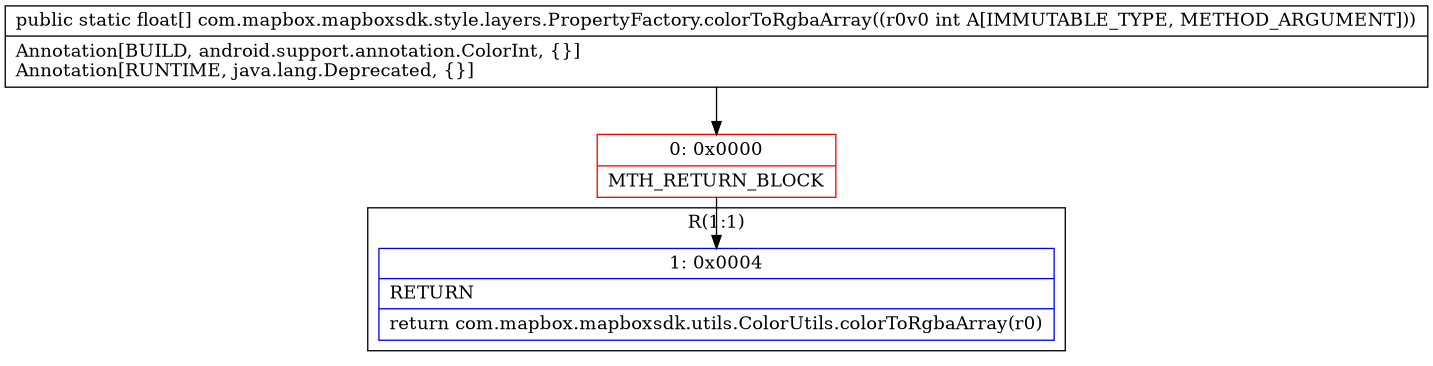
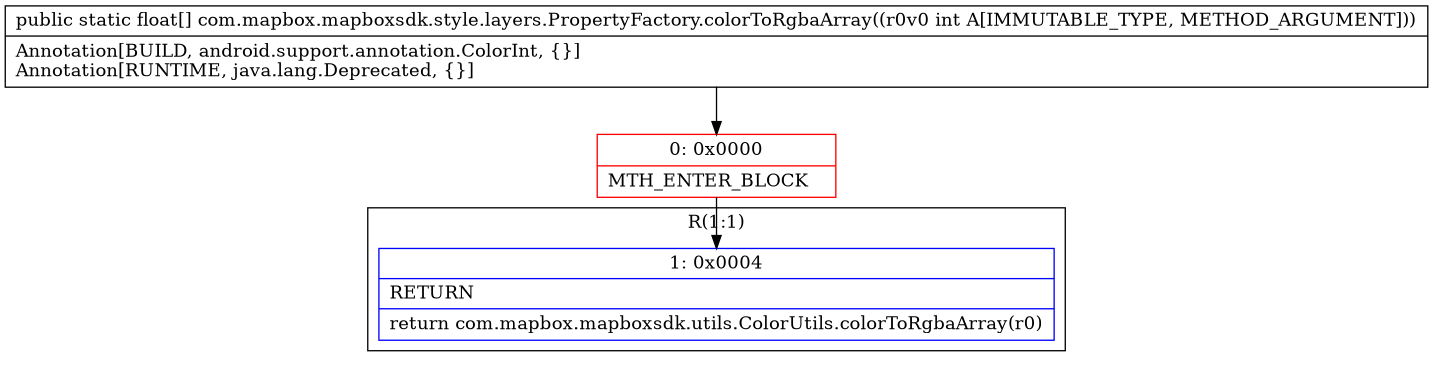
(717, 181) -> (709, 181)
